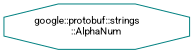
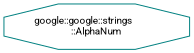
(97, 27) -> (97, 27)
